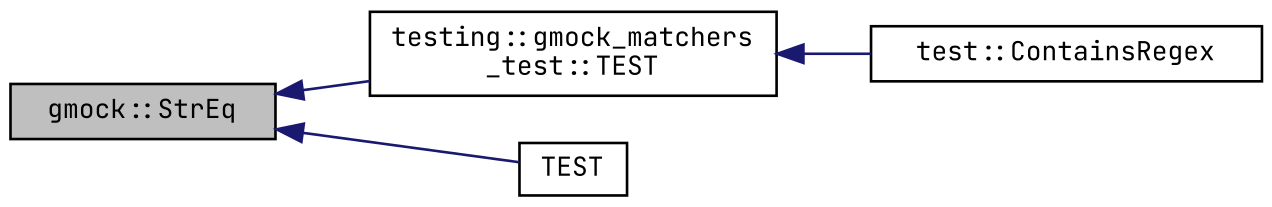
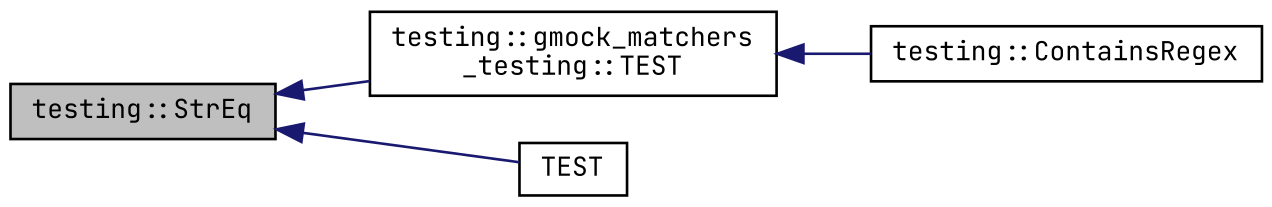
(573, 54) -> (573, 54)
(1066, 54) -> (1066, 54)
(143, 112) -> (143, 112)
